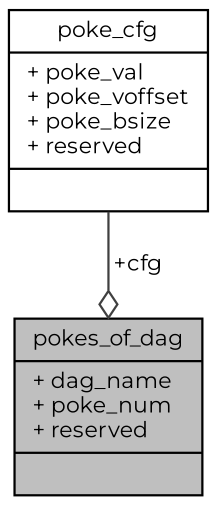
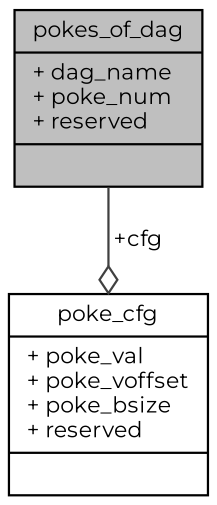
(108, 251) -> (108, 227)
